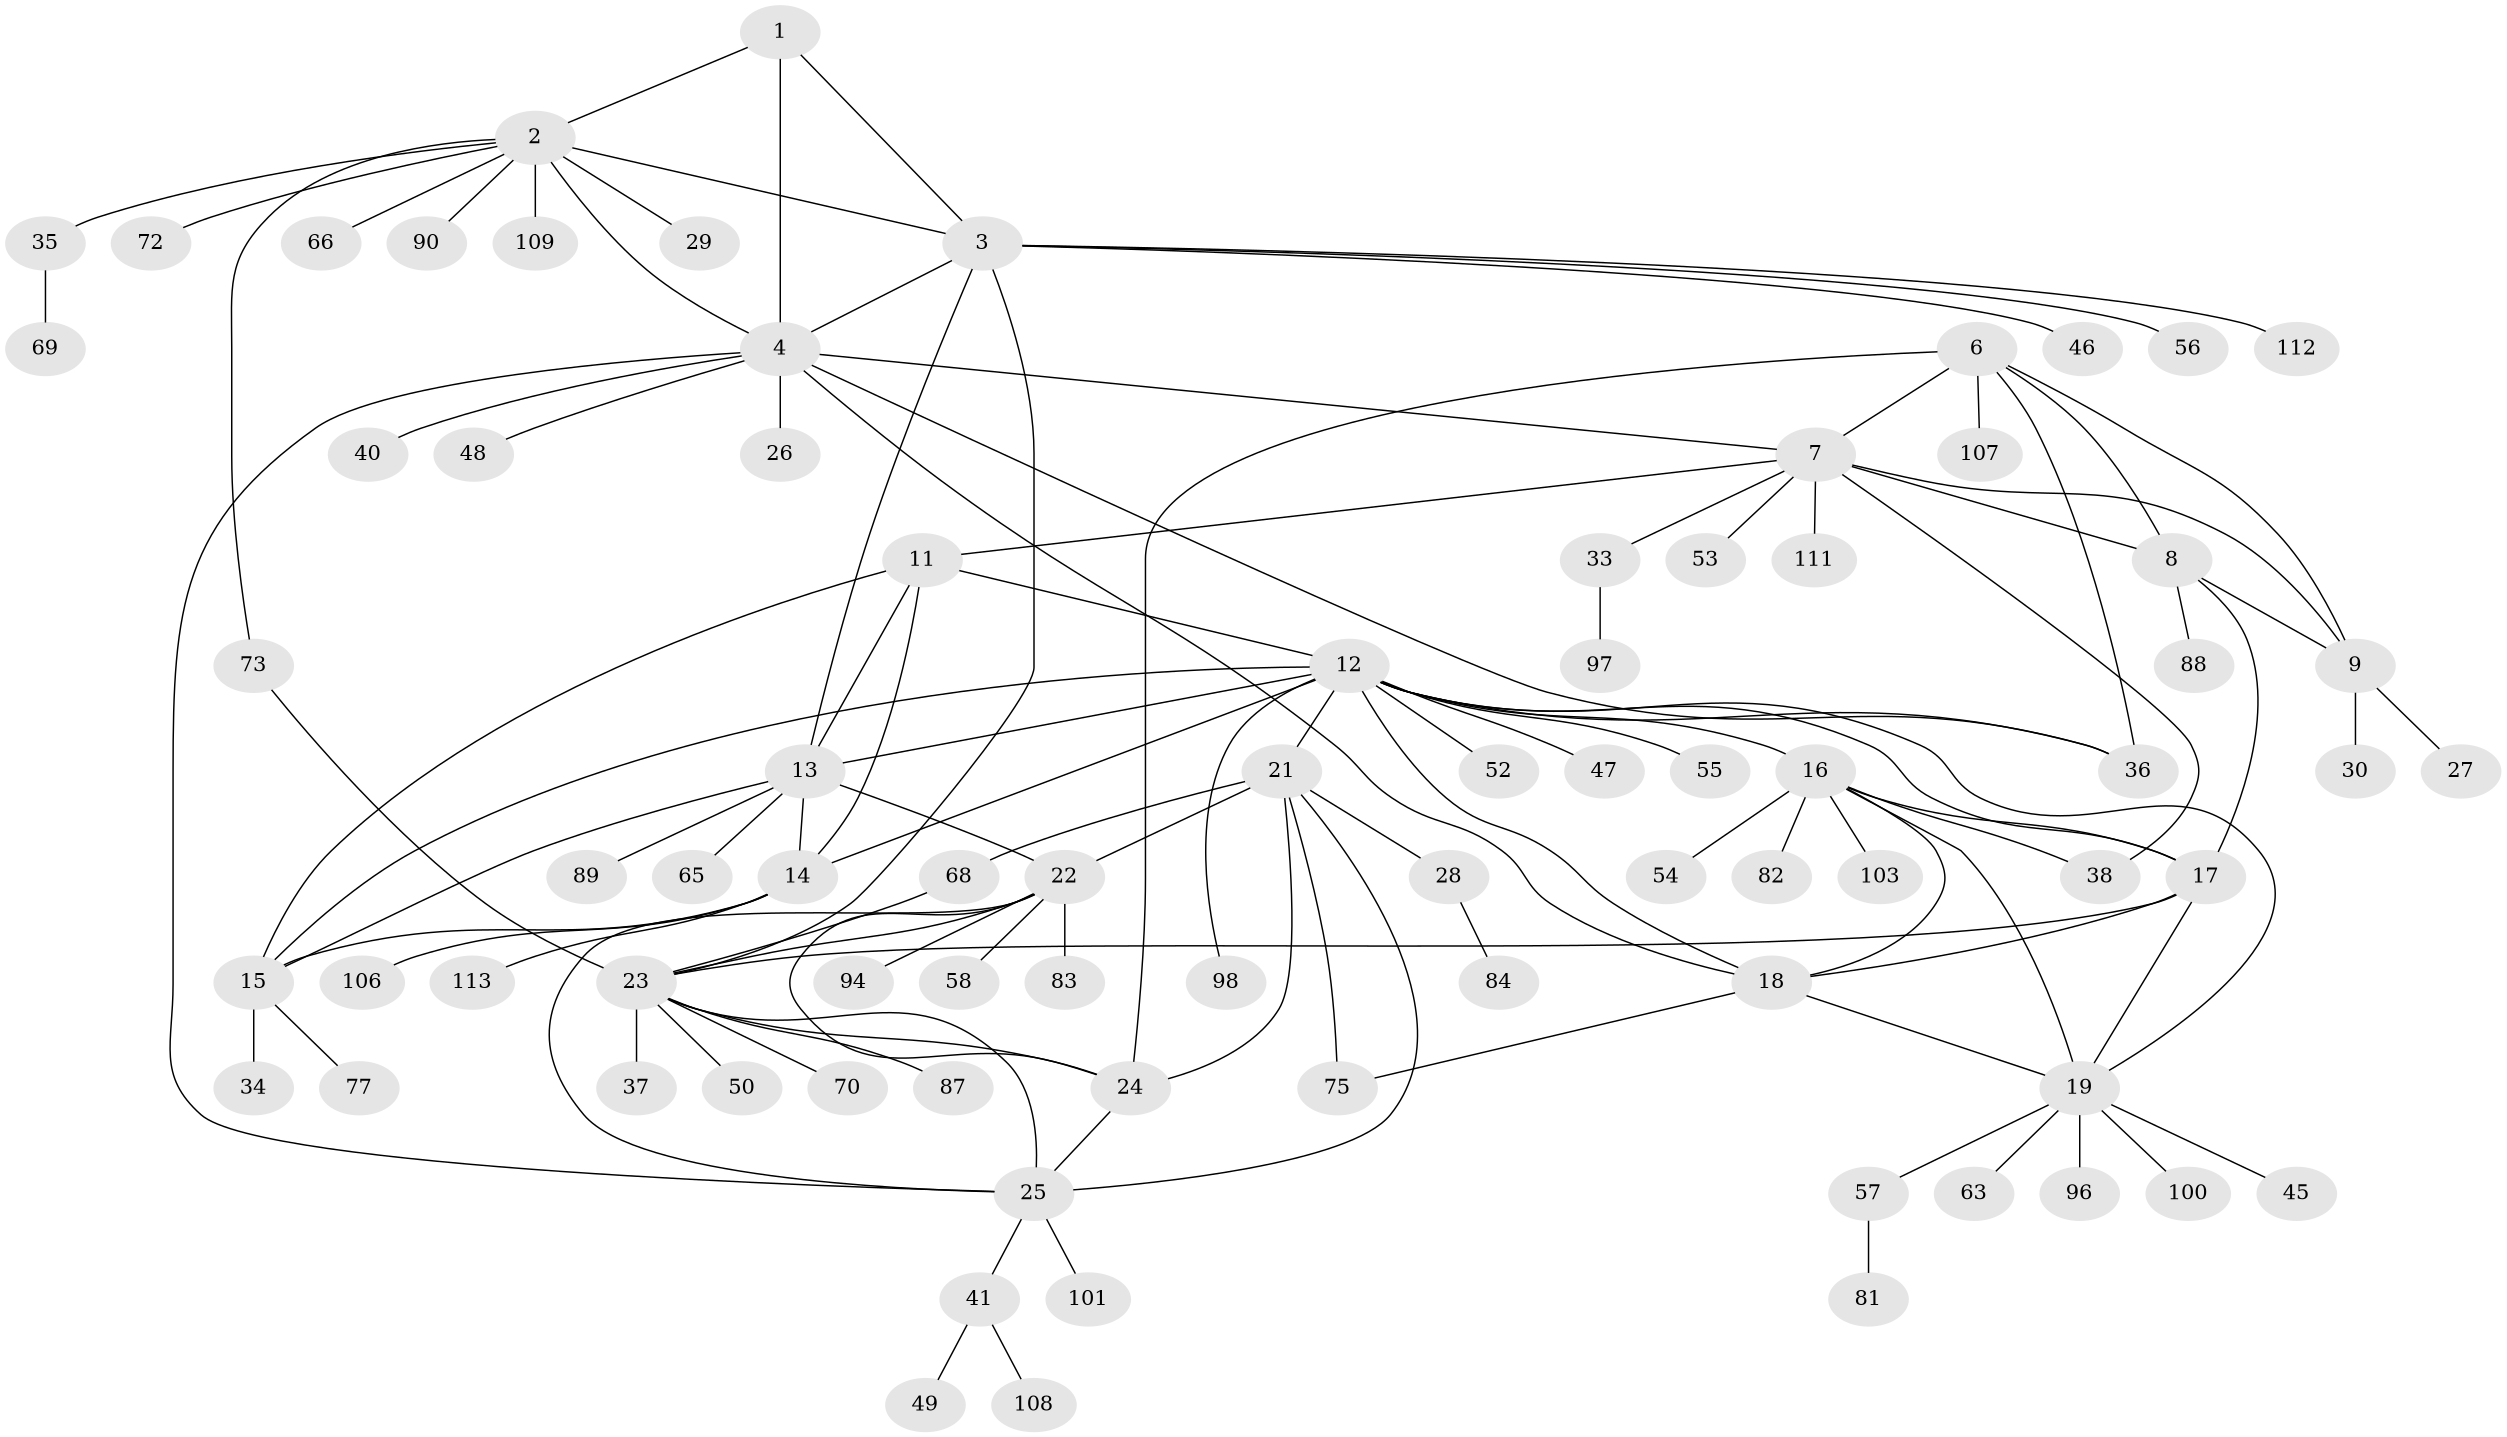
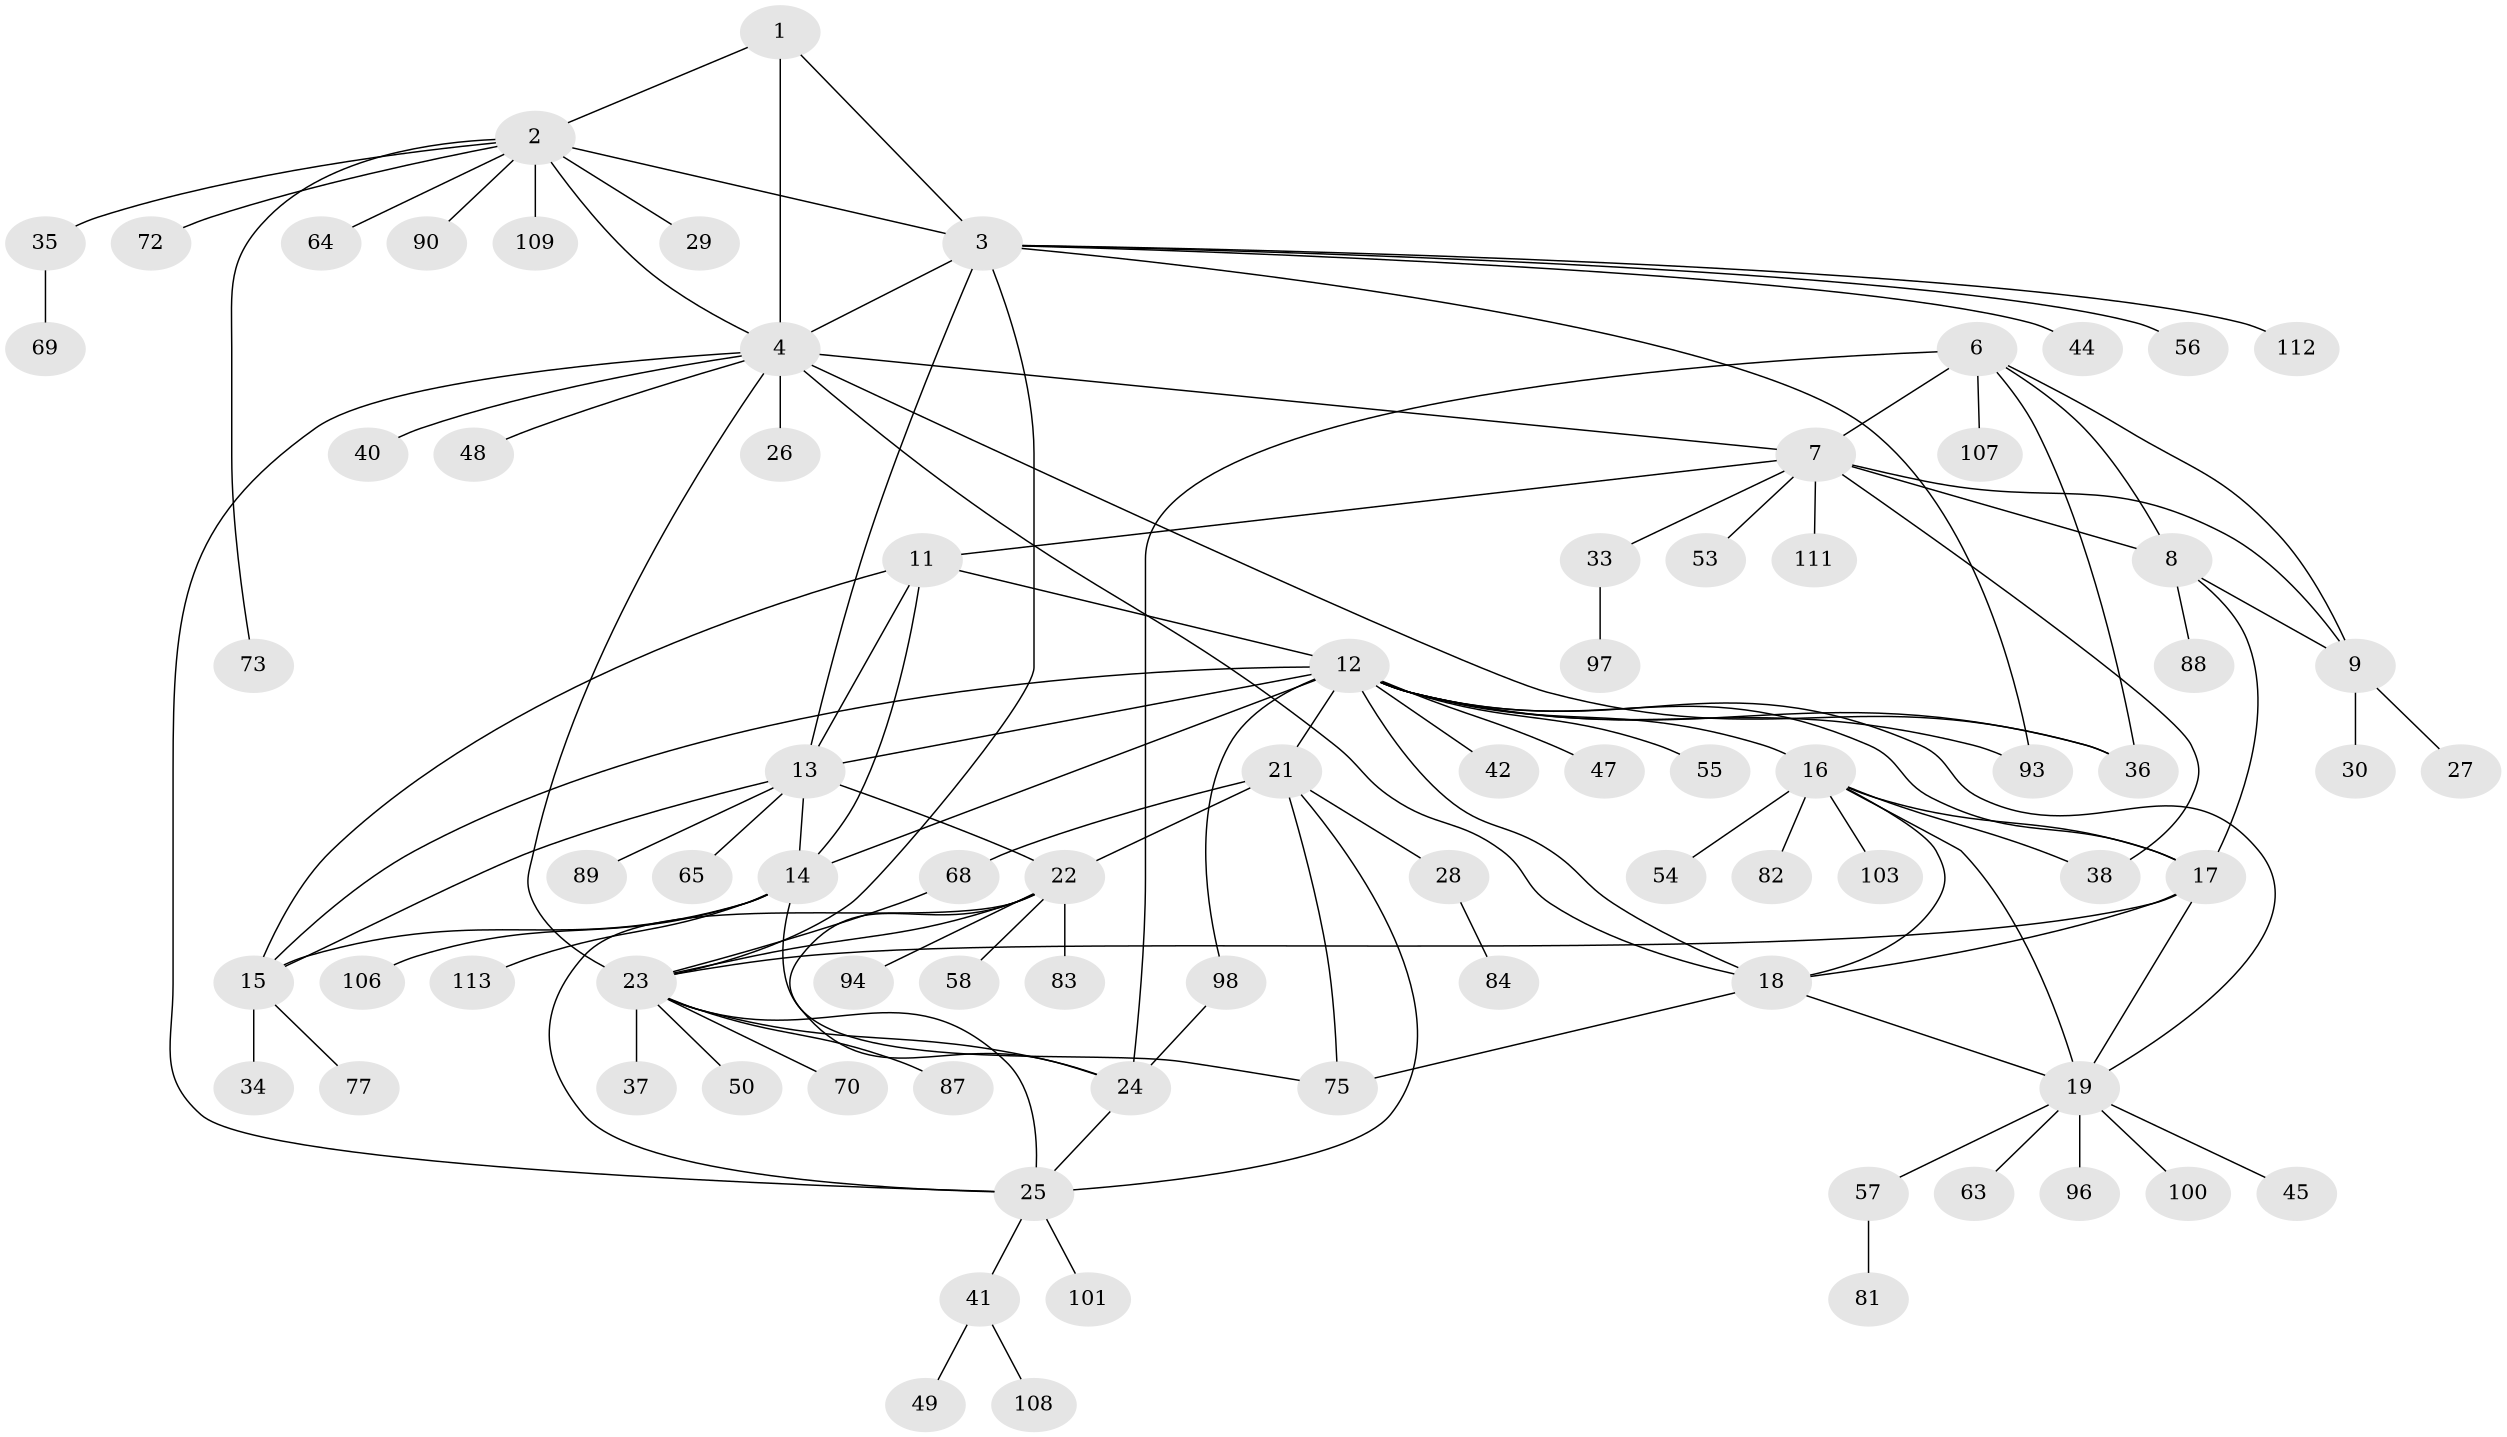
(321, 243) -> (321, 243)
(2083, 349) -> (2083, 349)
(1499, 771) -> (1499, 771)
none -> (2033, 771)
(429, 857) -> (602, 655)
(1289, 971) -> (1178, 1035)
none -> (1084, 1057)
